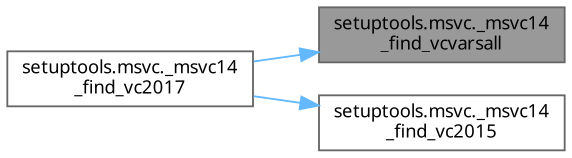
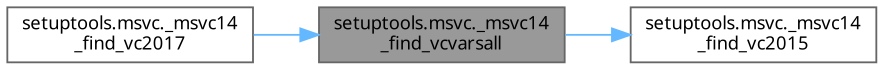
(277, 100) -> (589, 35)
